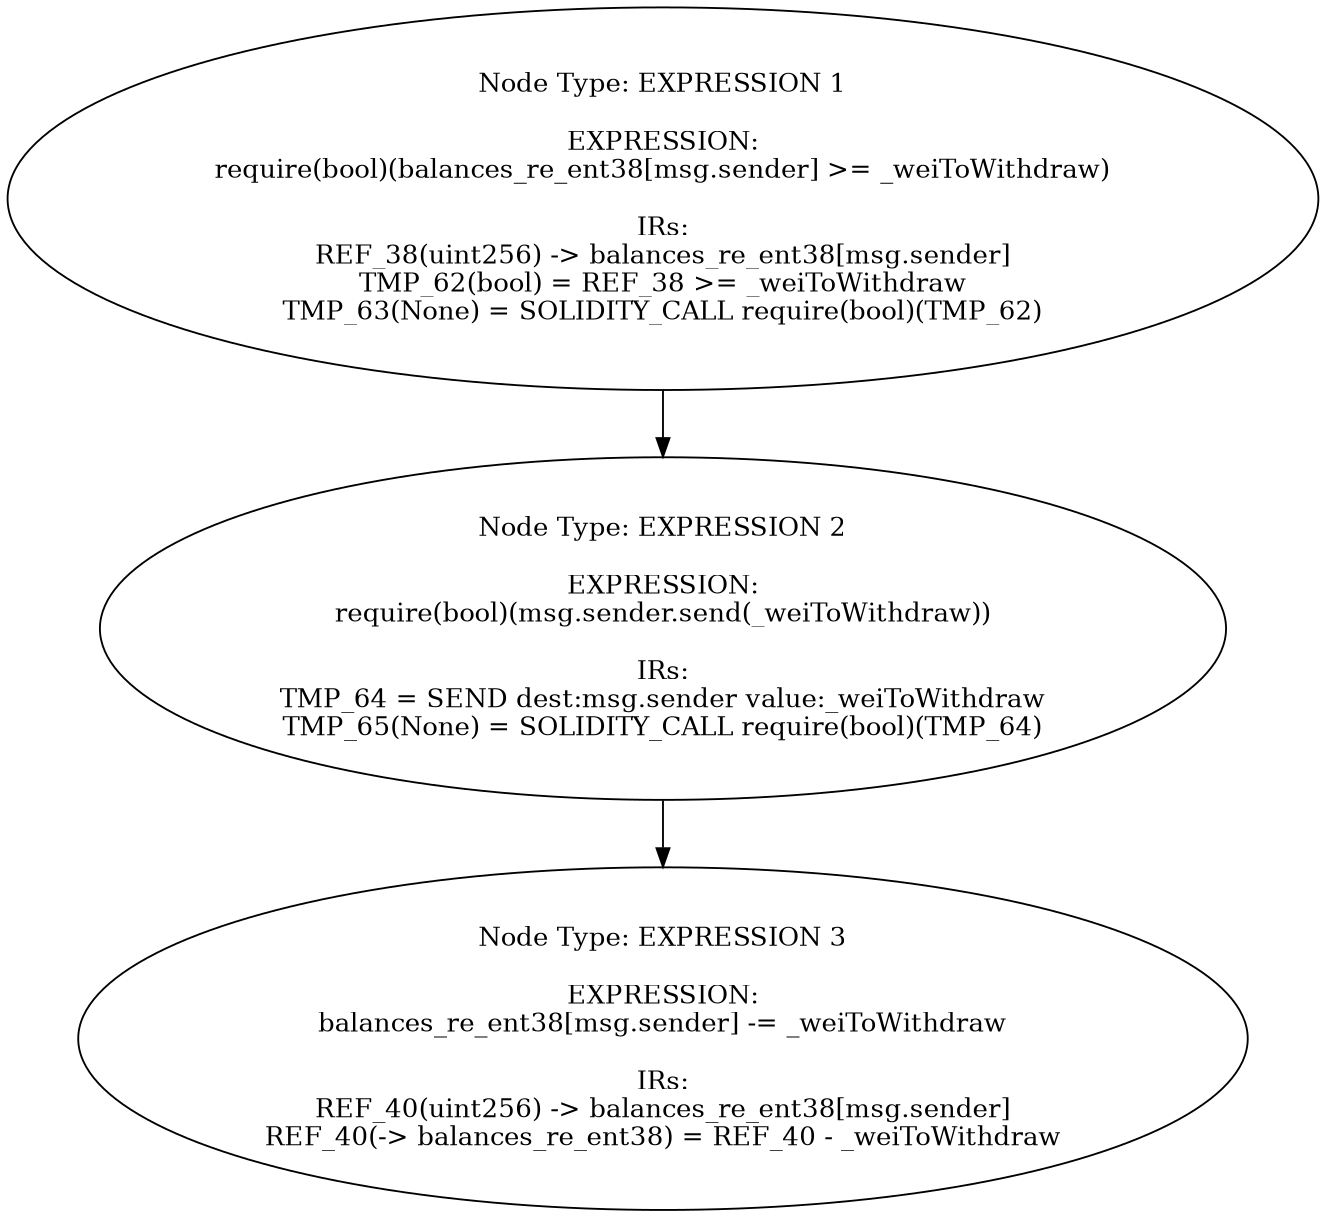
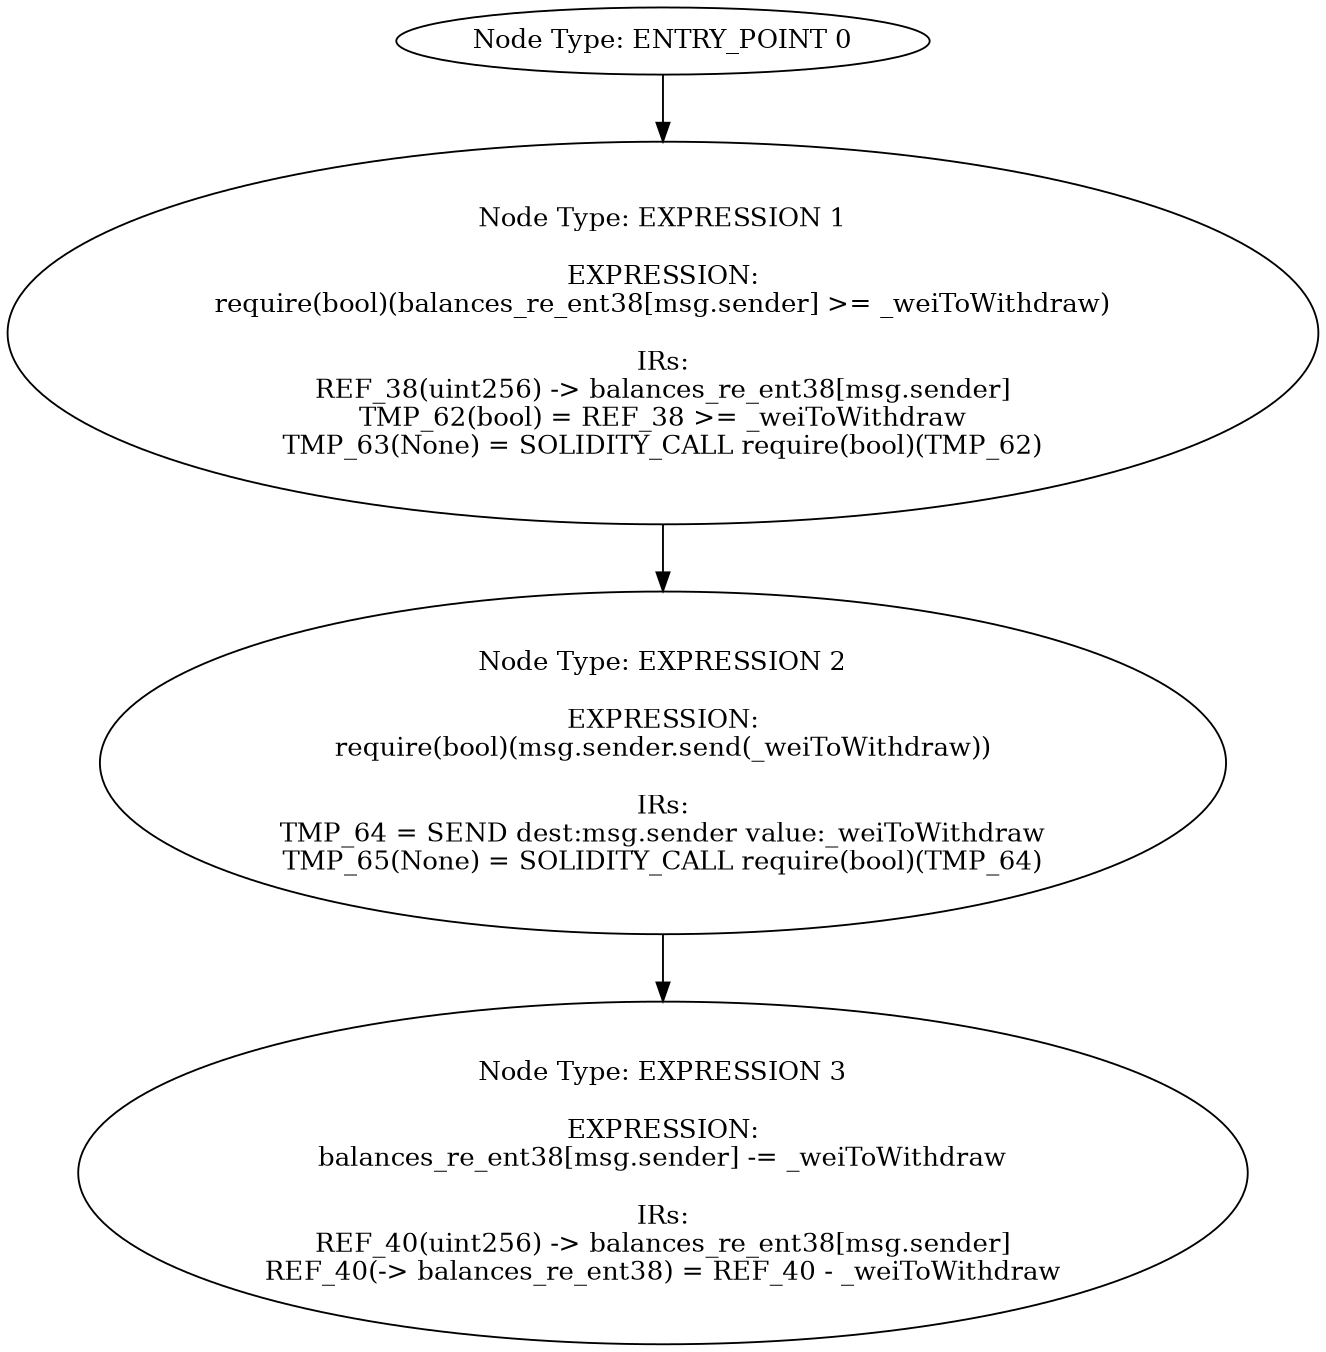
none -> (663, 41)
